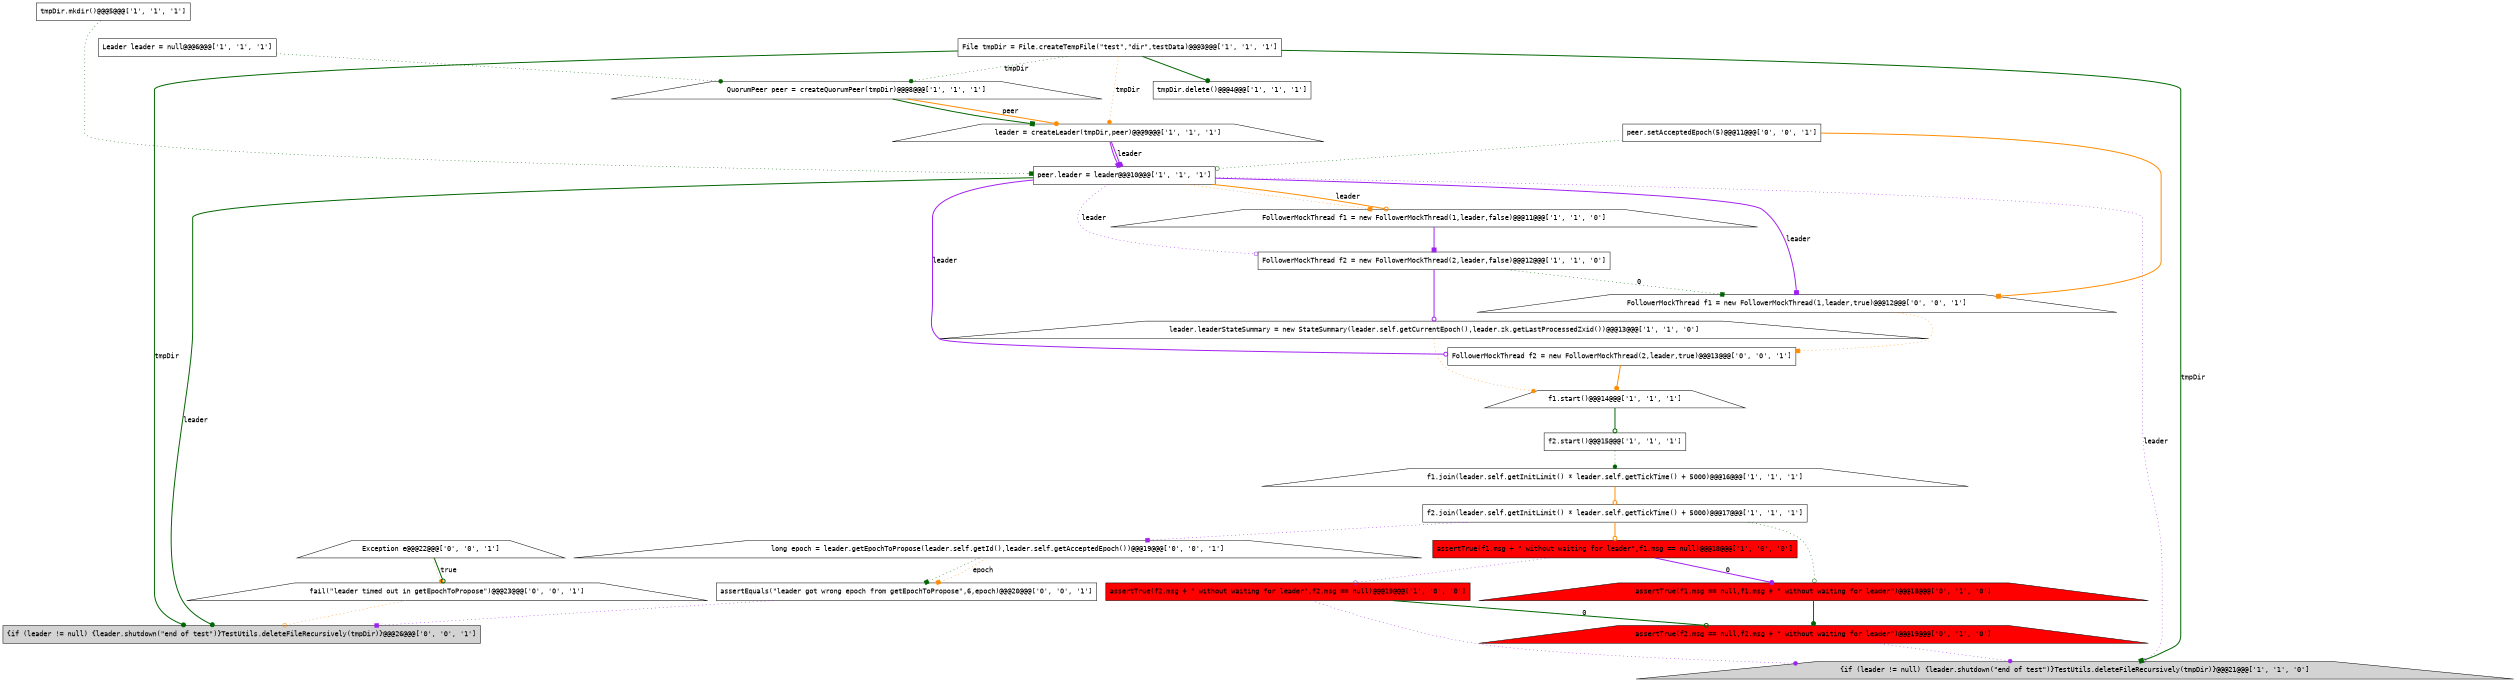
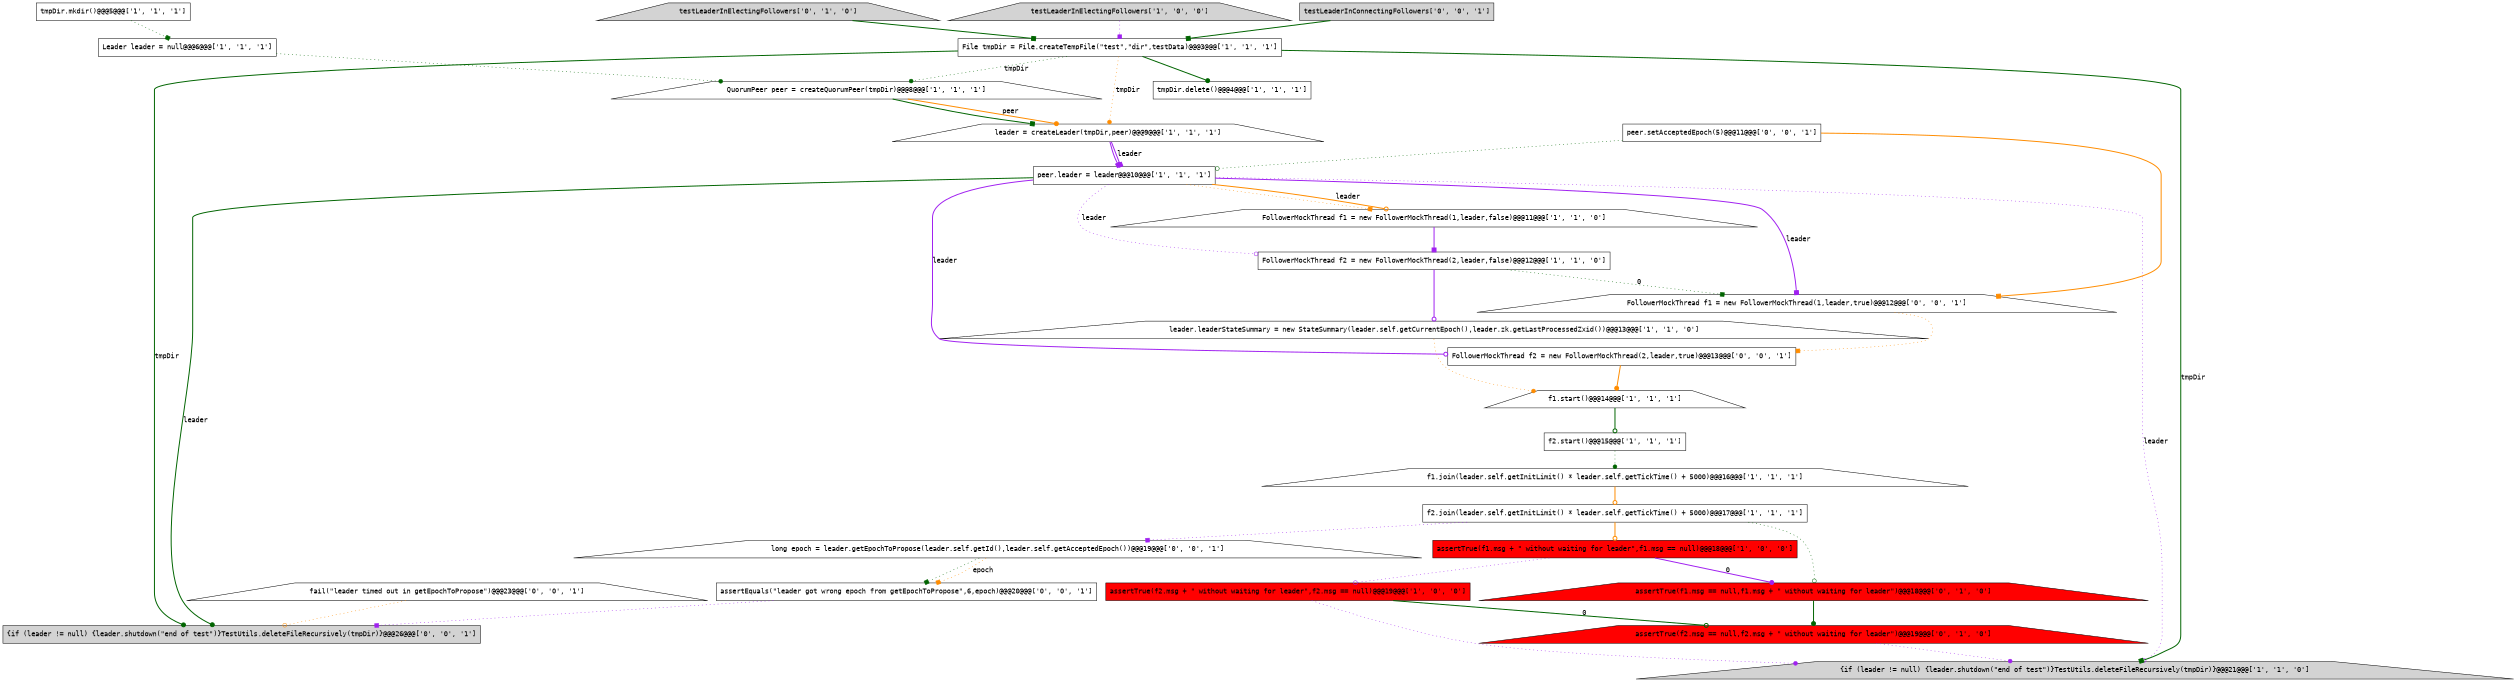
none -> (768, 12)
none -> (1120, 12)
none -> (1397, 12)
(497, 162) -> (148, 29)
(431, 549) -> none
